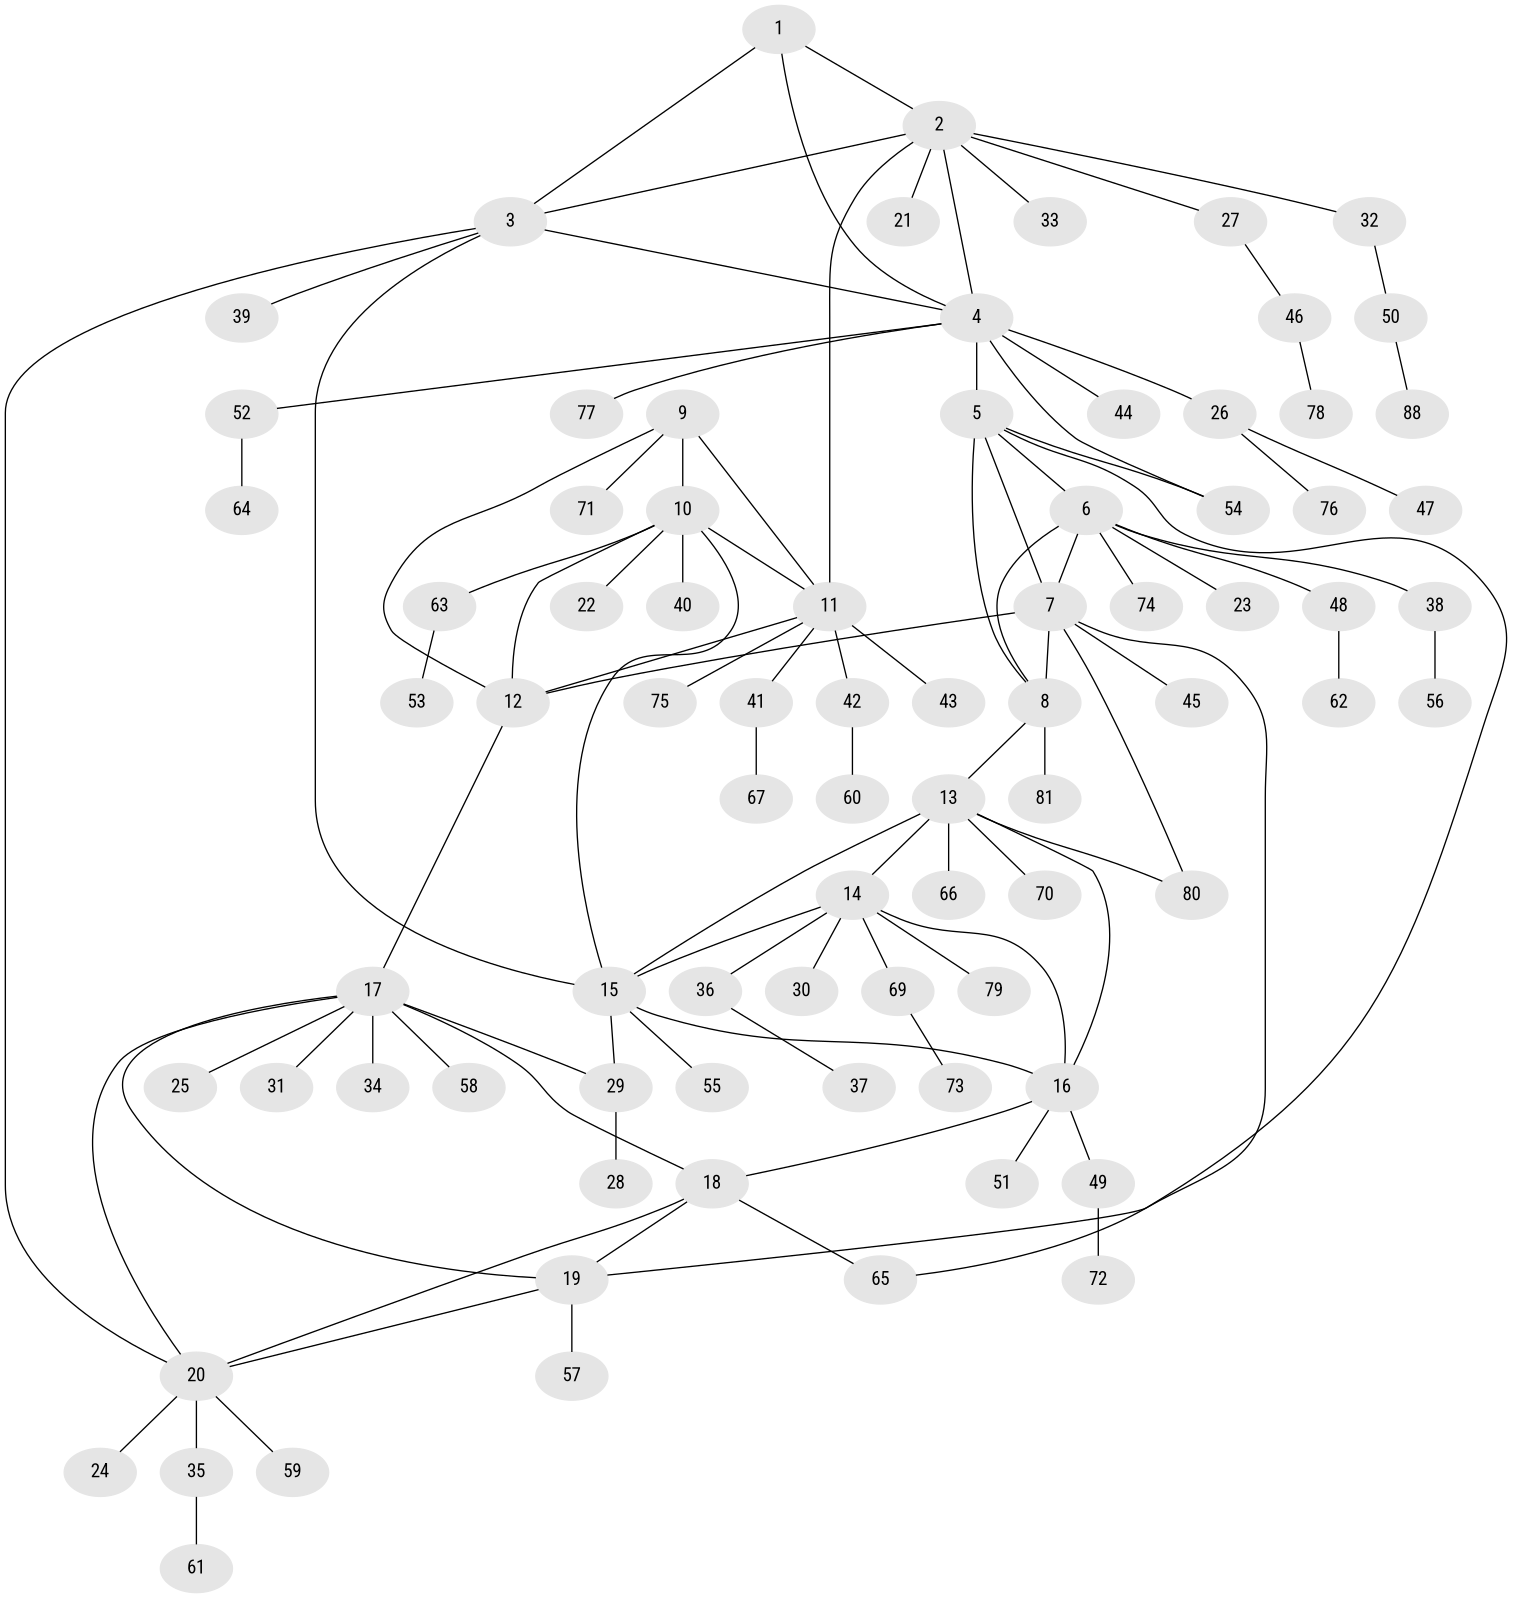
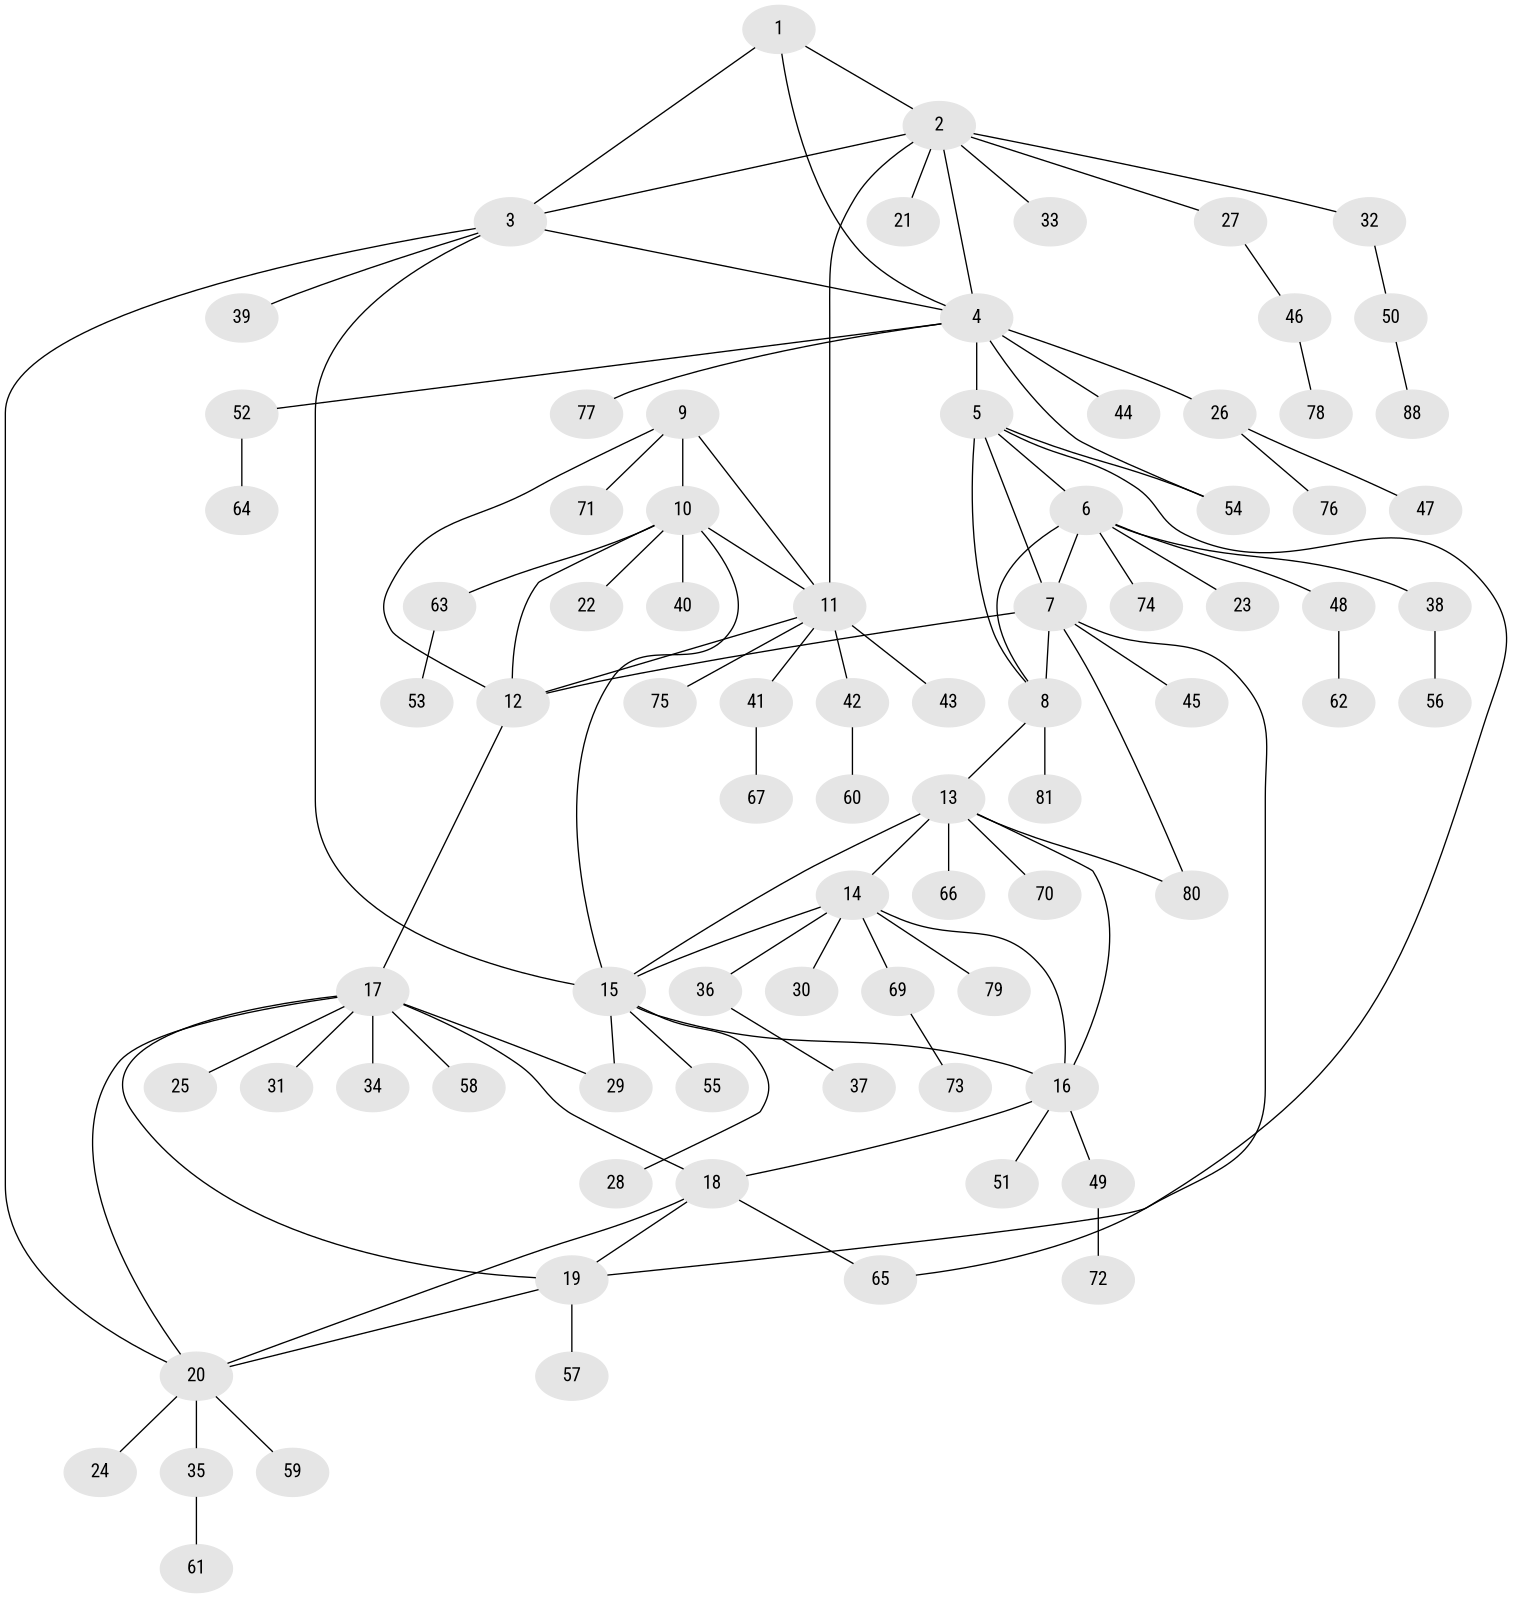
(616, 1128) -> (768, 1083)
